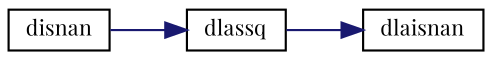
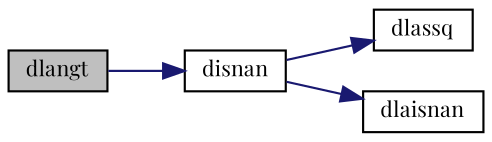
(314, 30) -> (314, 88)
none -> (58, 71)
